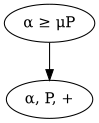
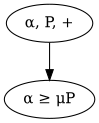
(50, 56) -> (50, 56)
